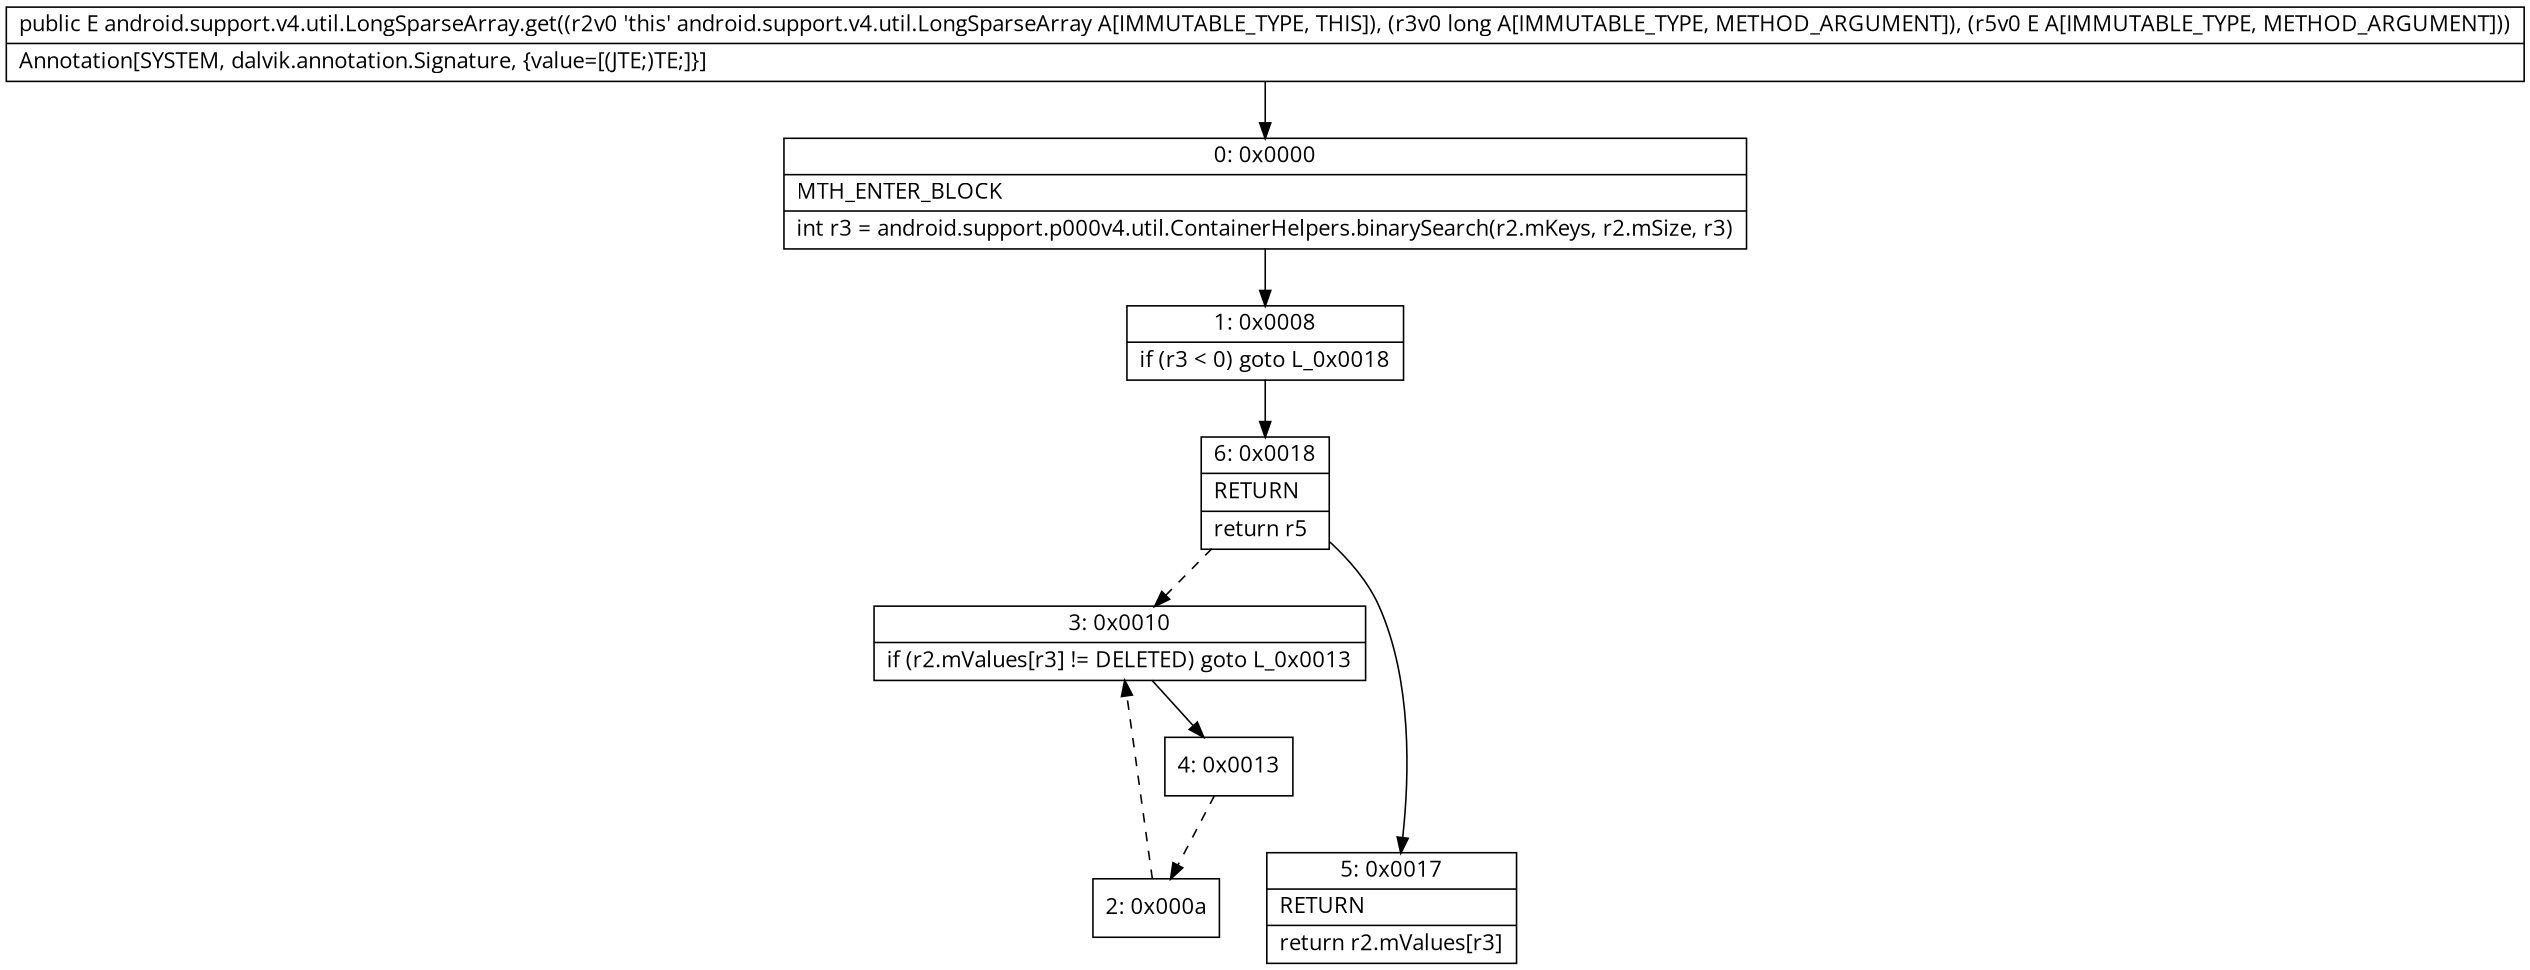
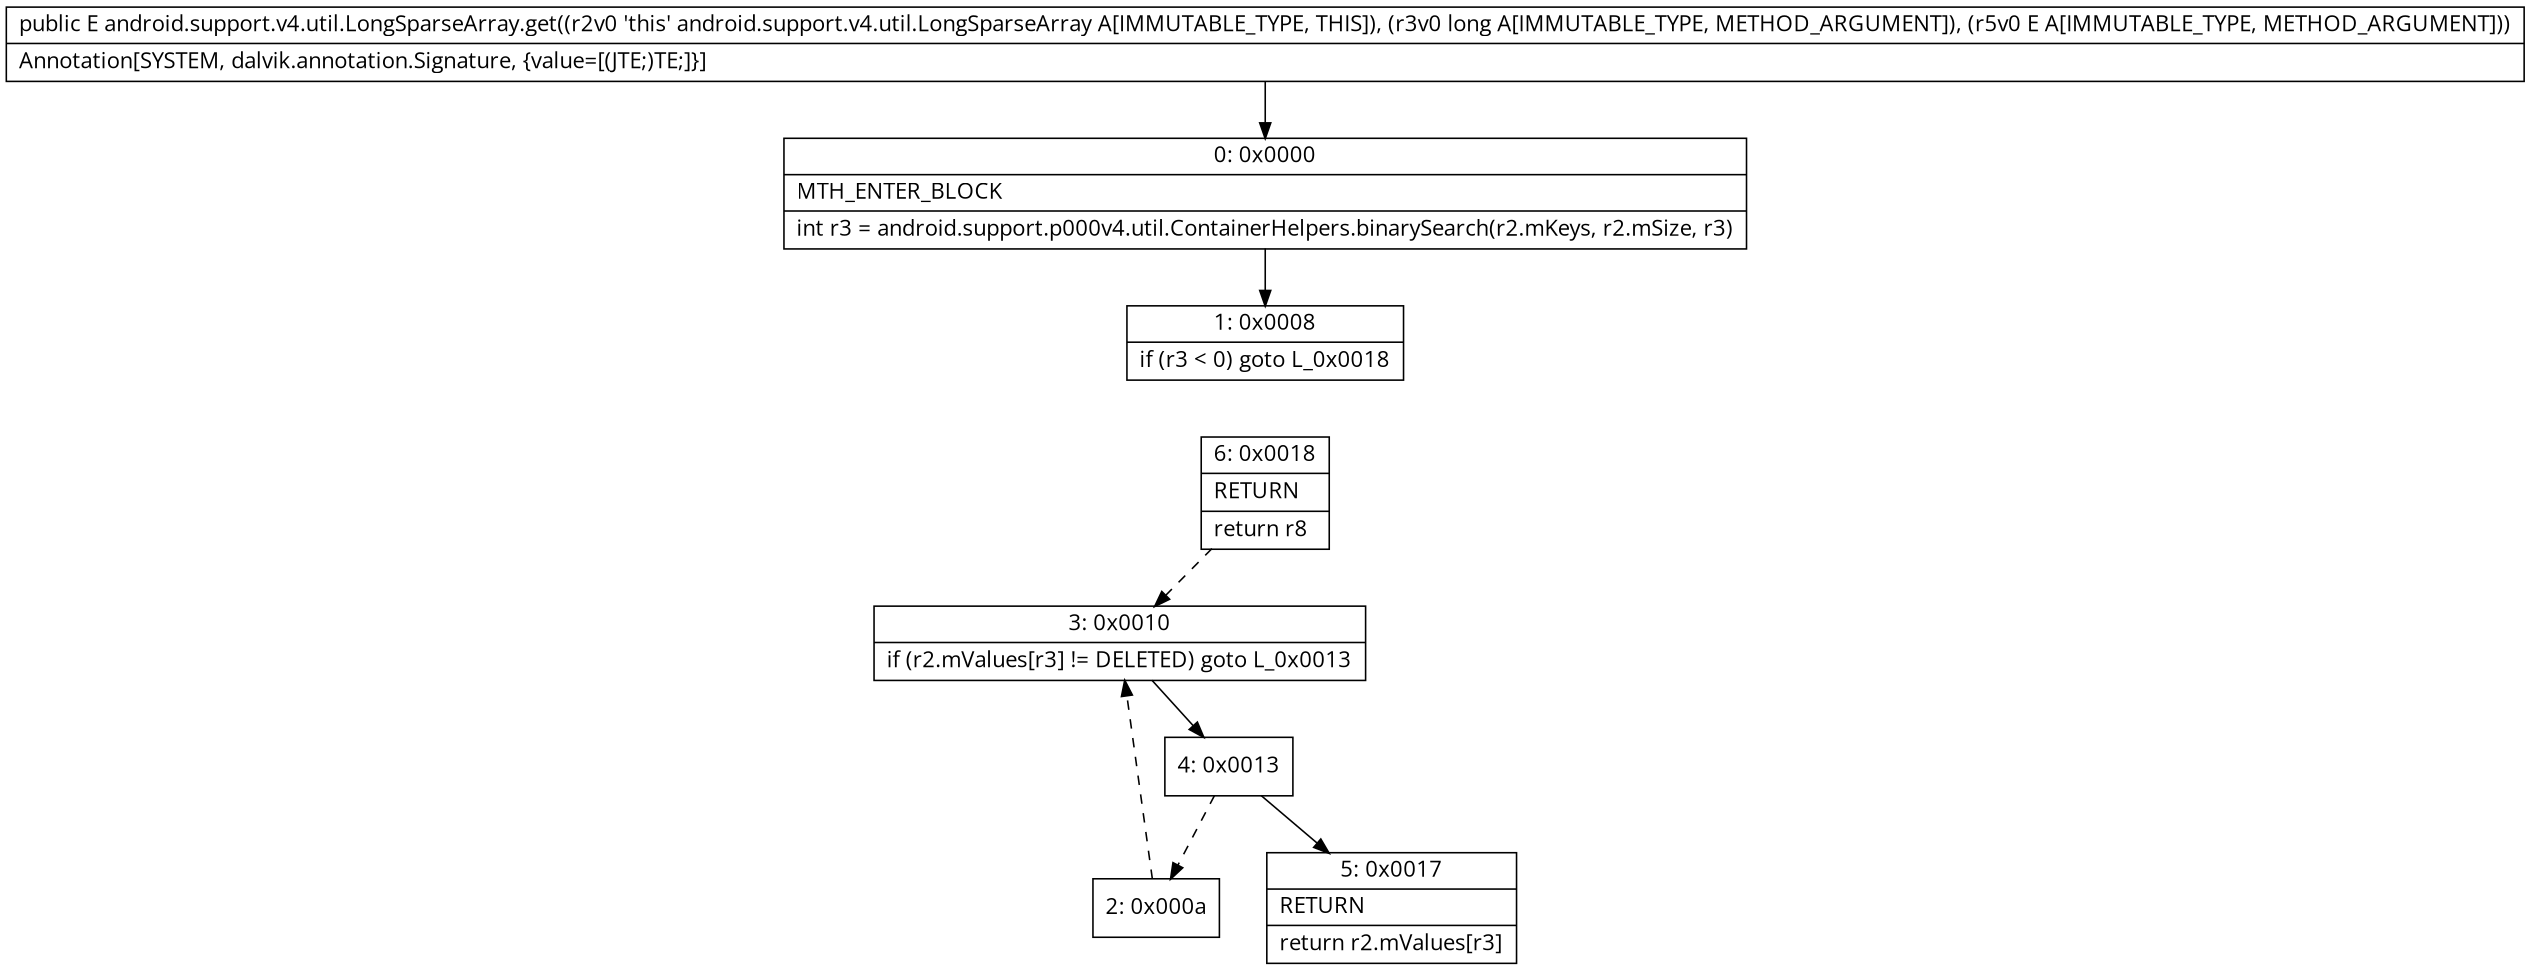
(1265, 400) -> none
(1261, 529) -> (1261, 529)
(1400, 680) -> (1289, 819)
